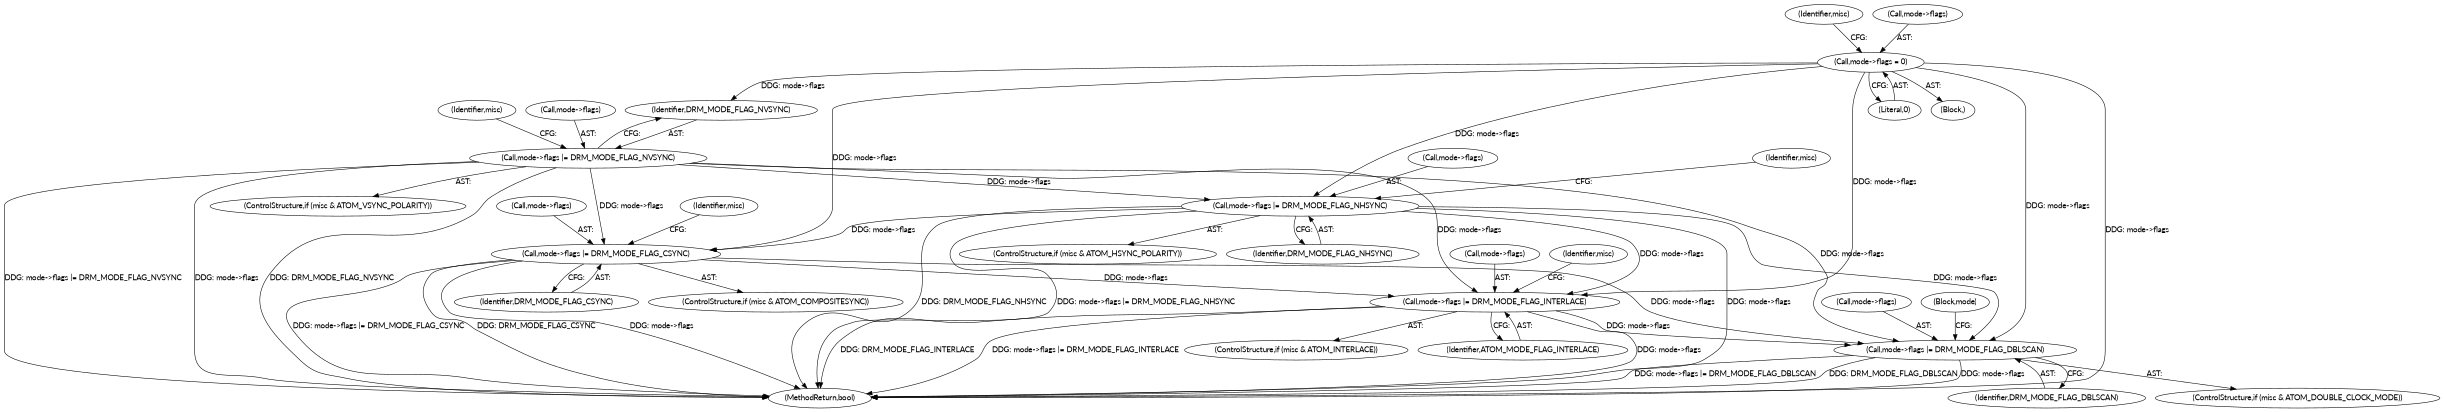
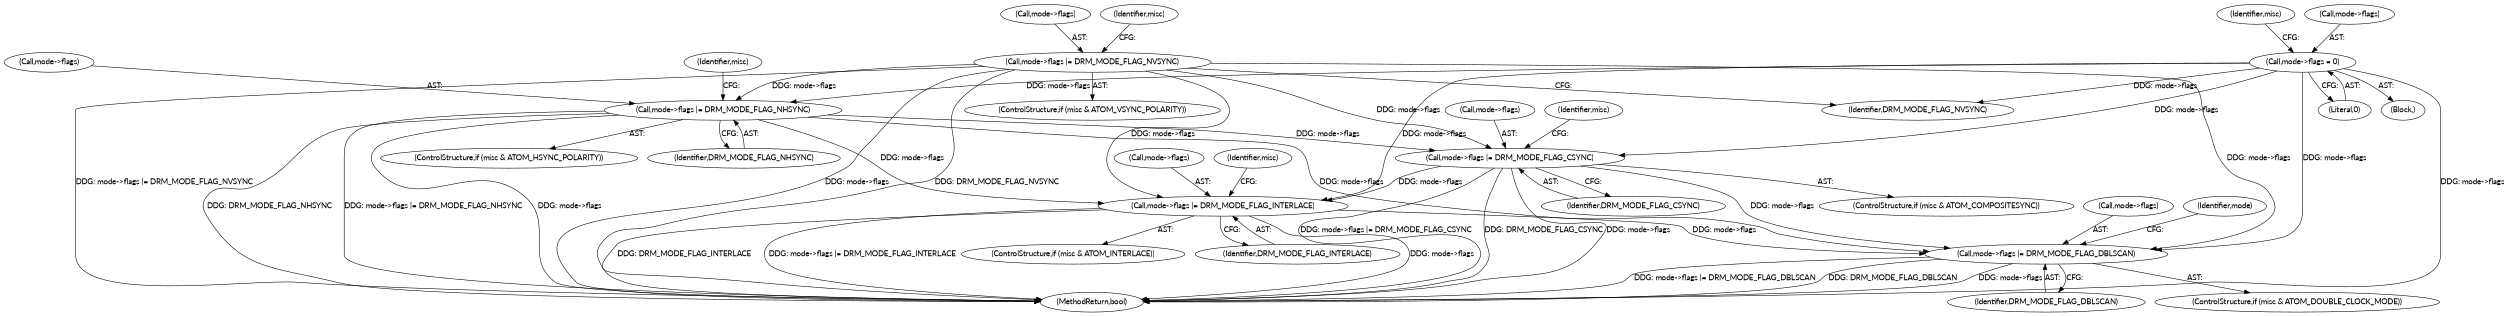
(659, 134) -> none
(1955, 302) -> (2225, 206)
(1523, 350) -> (1298, 254)
